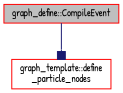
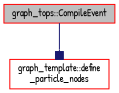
(61, 14) -> (59, 14)
